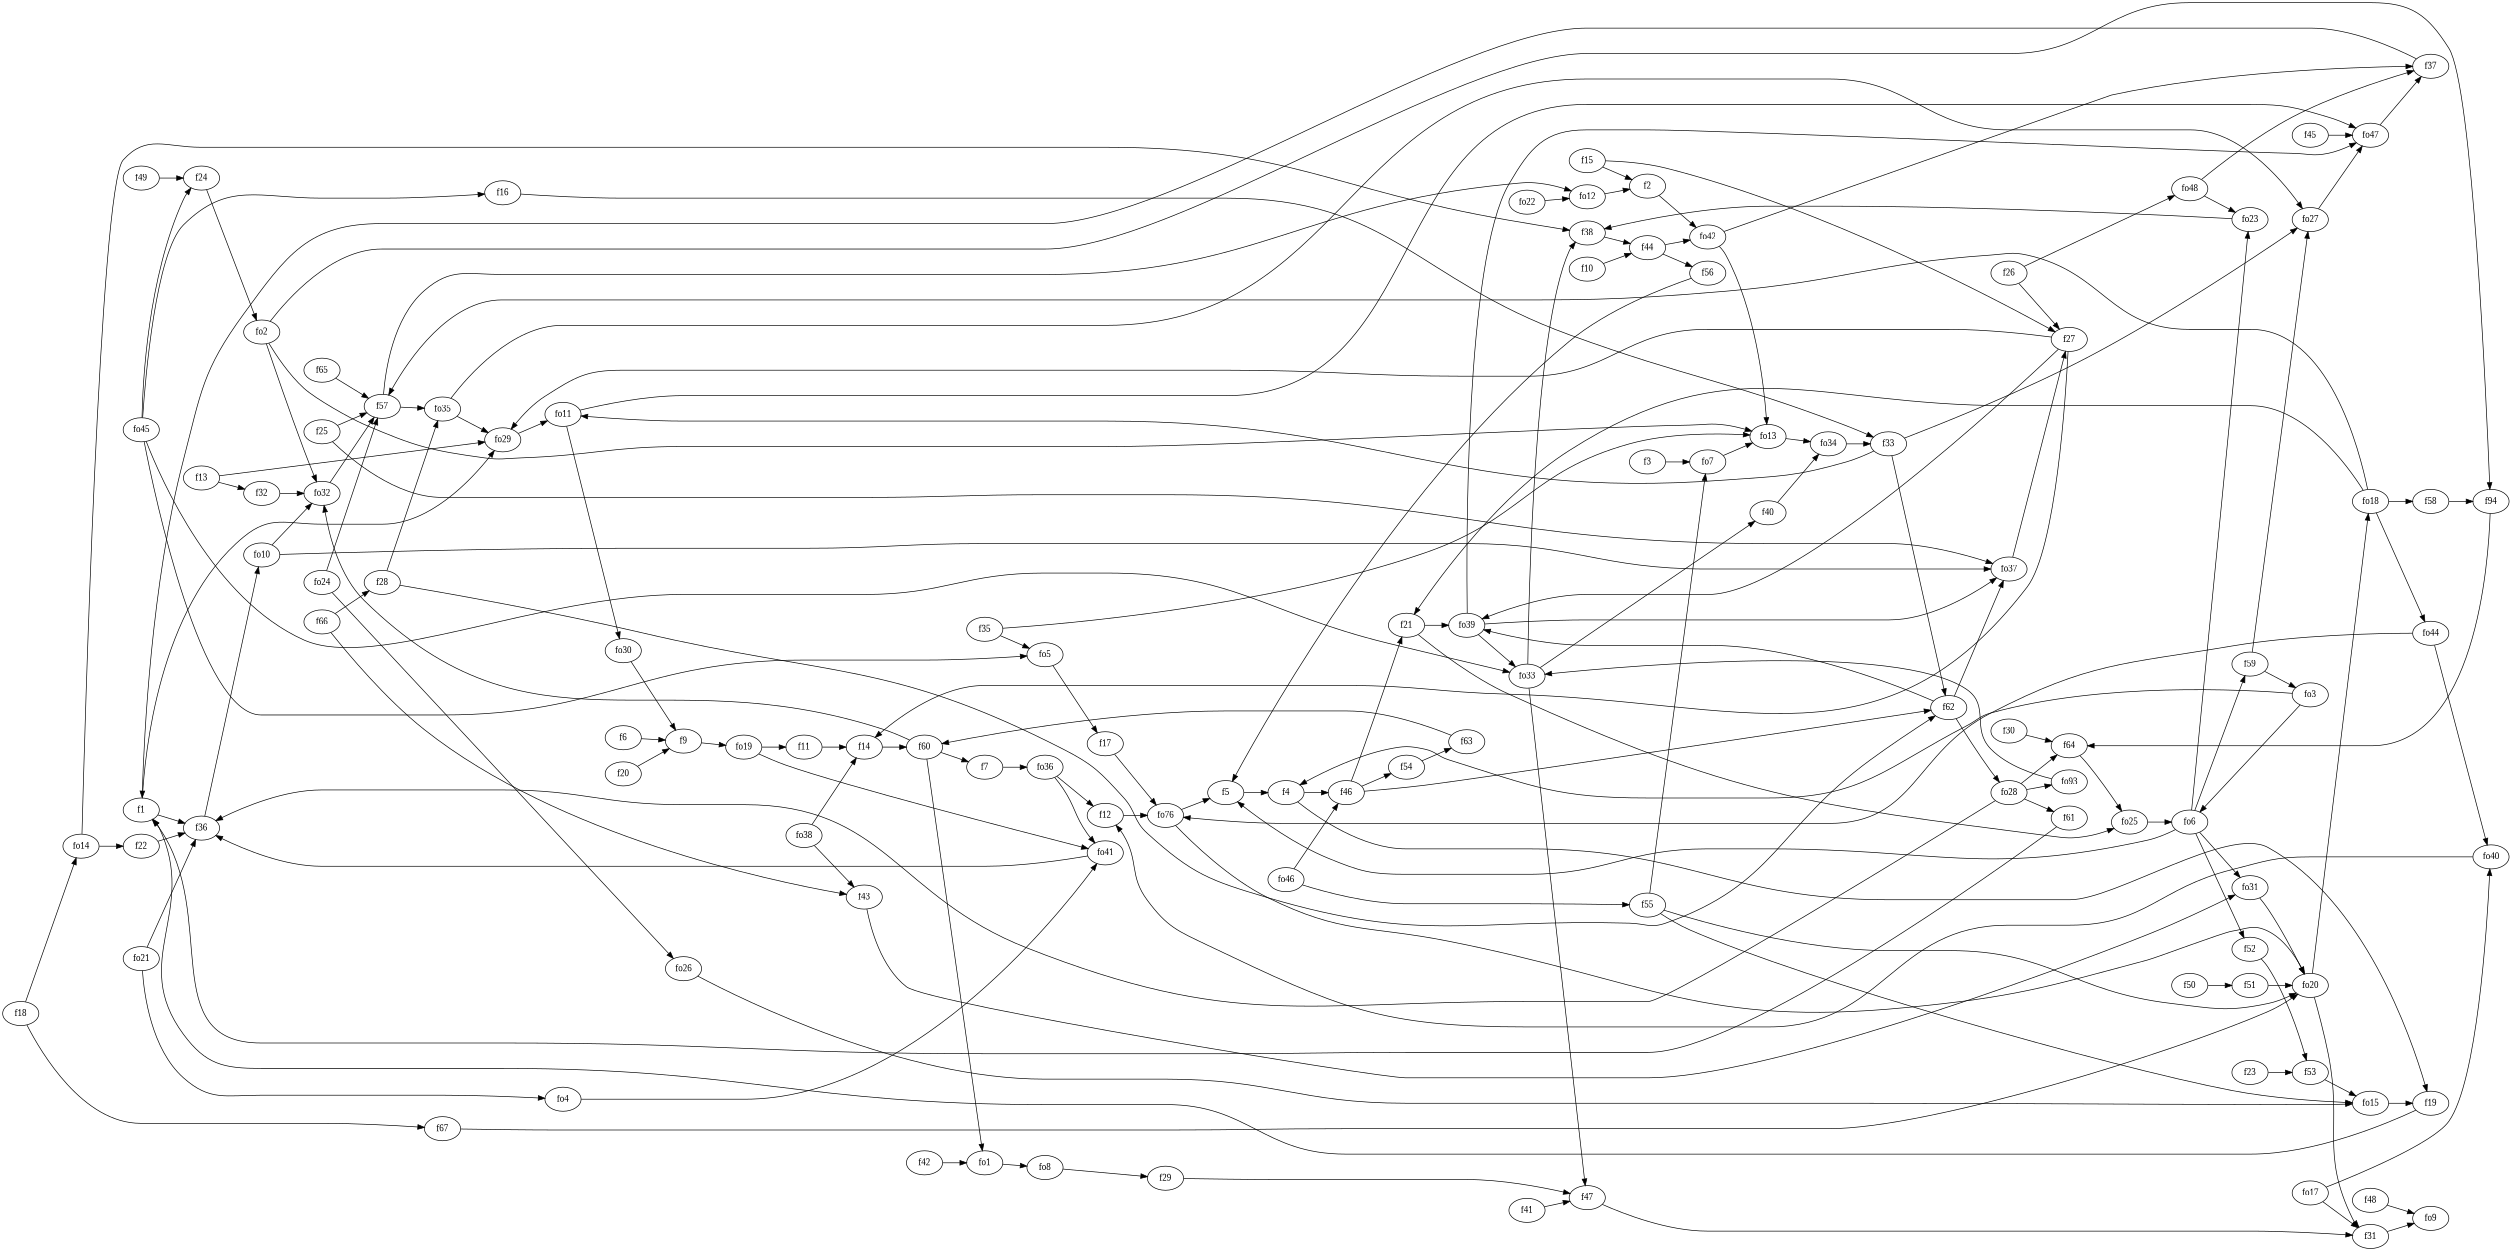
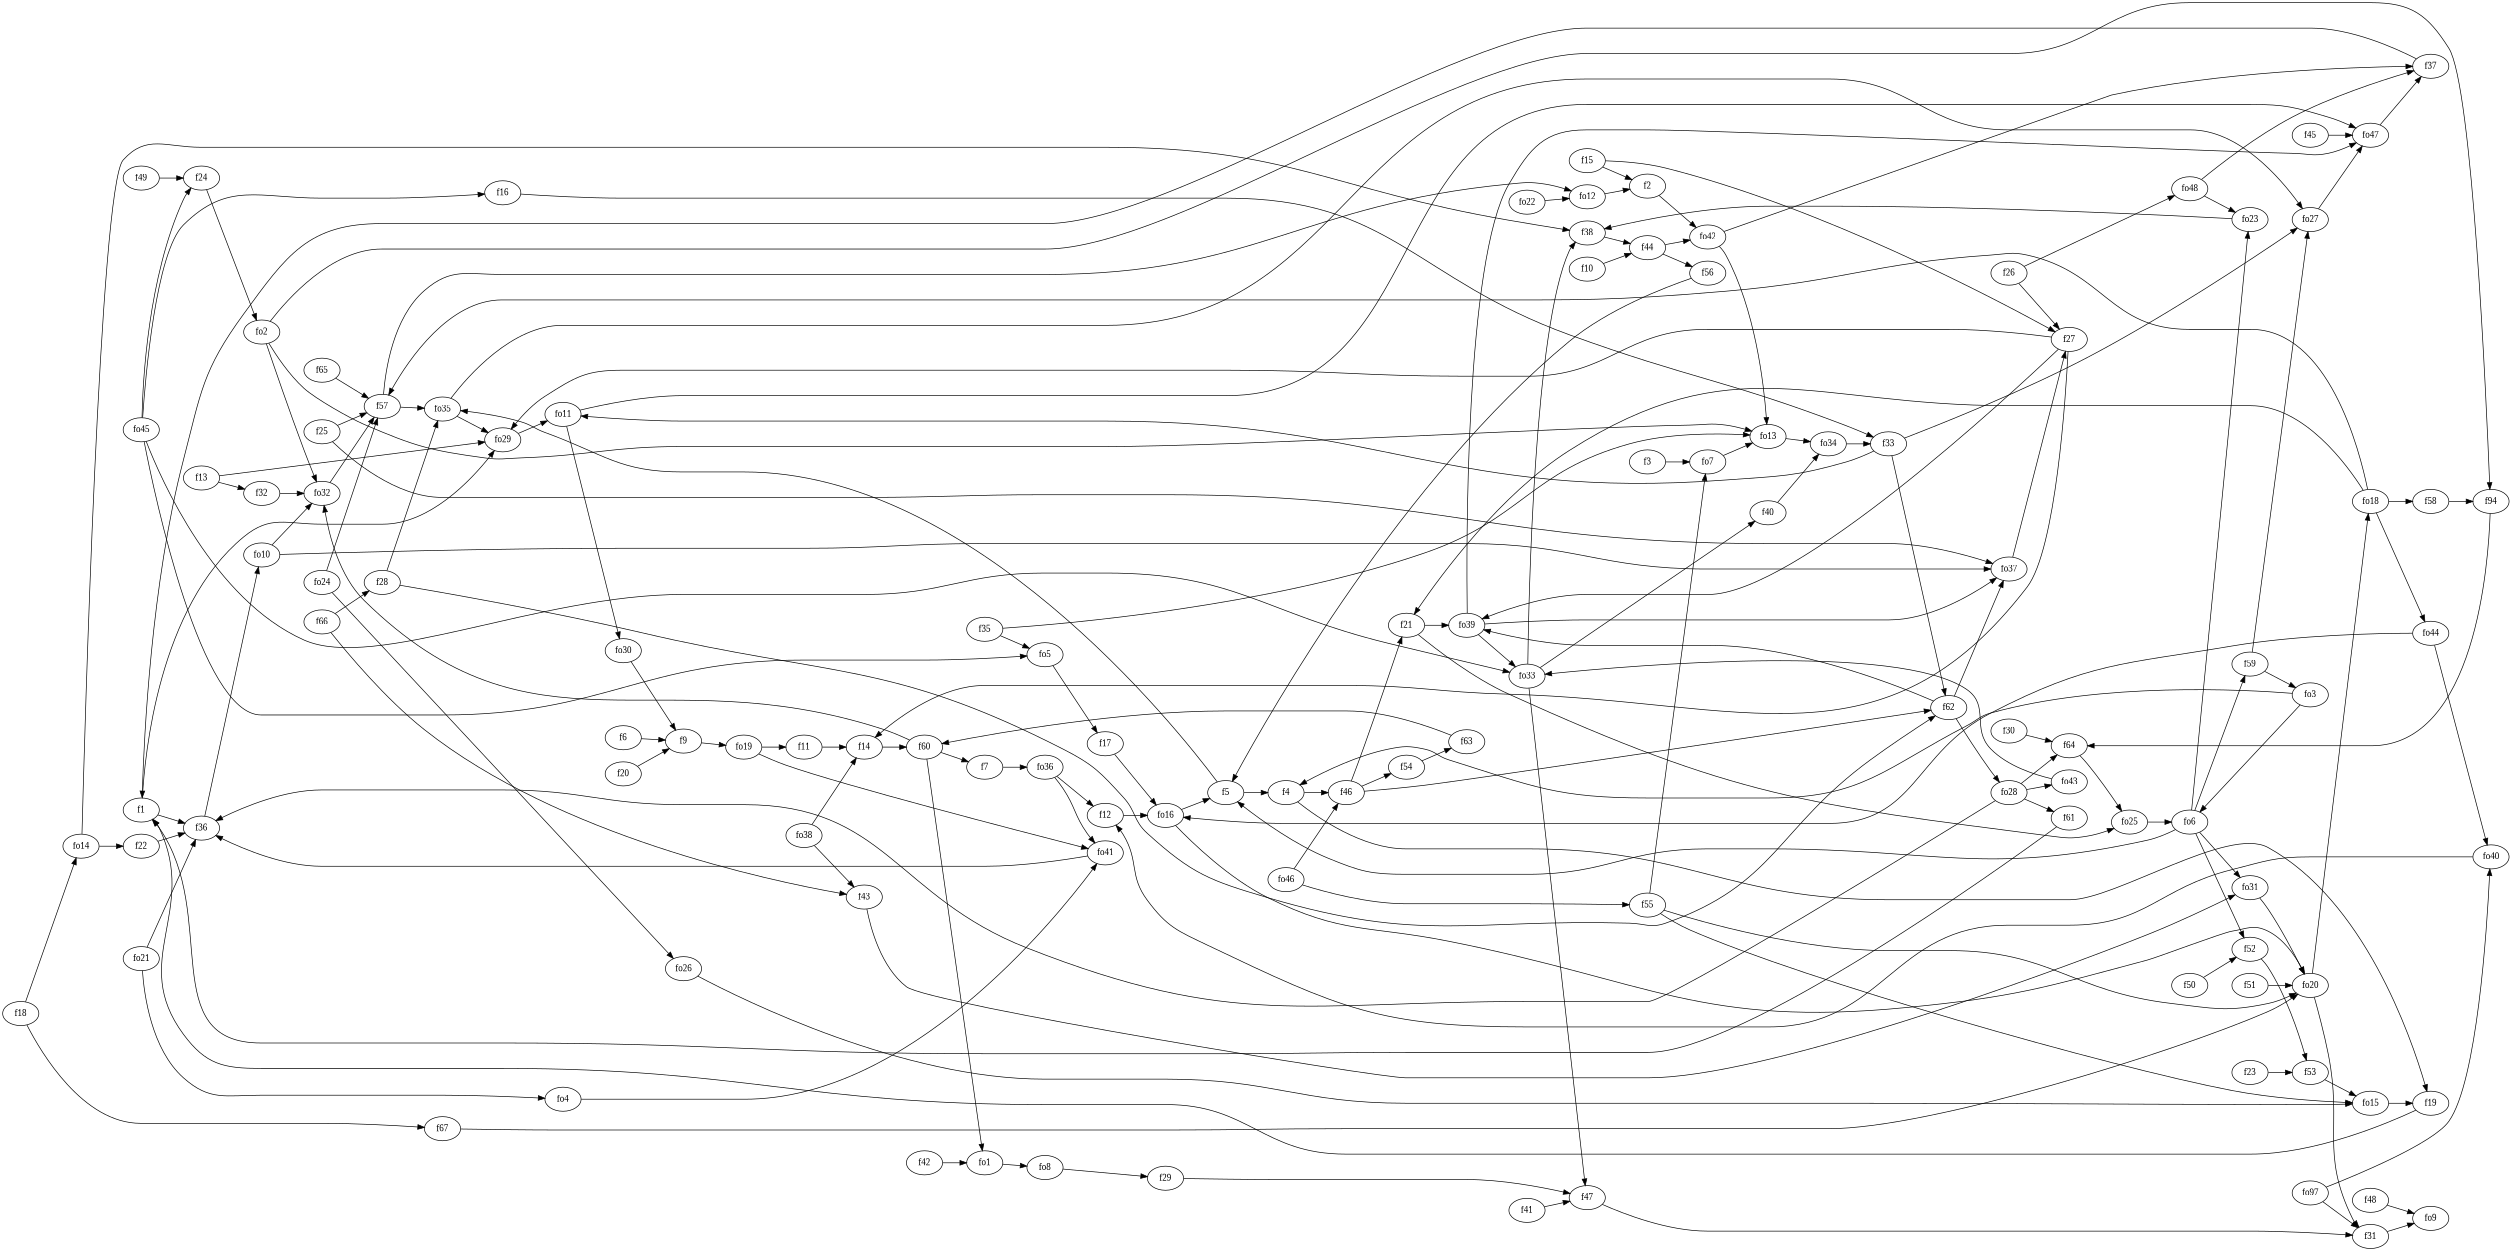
none -> (888, 505)
(2069, 782) -> (2069, 782)
(1166, 815) -> (1166, 815)
(2217, 985) -> (2217, 969)
(2310, 1193) -> (2310, 1193)
